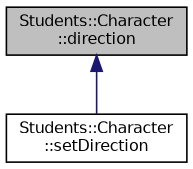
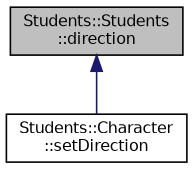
(97, 31) -> (97, 31)
